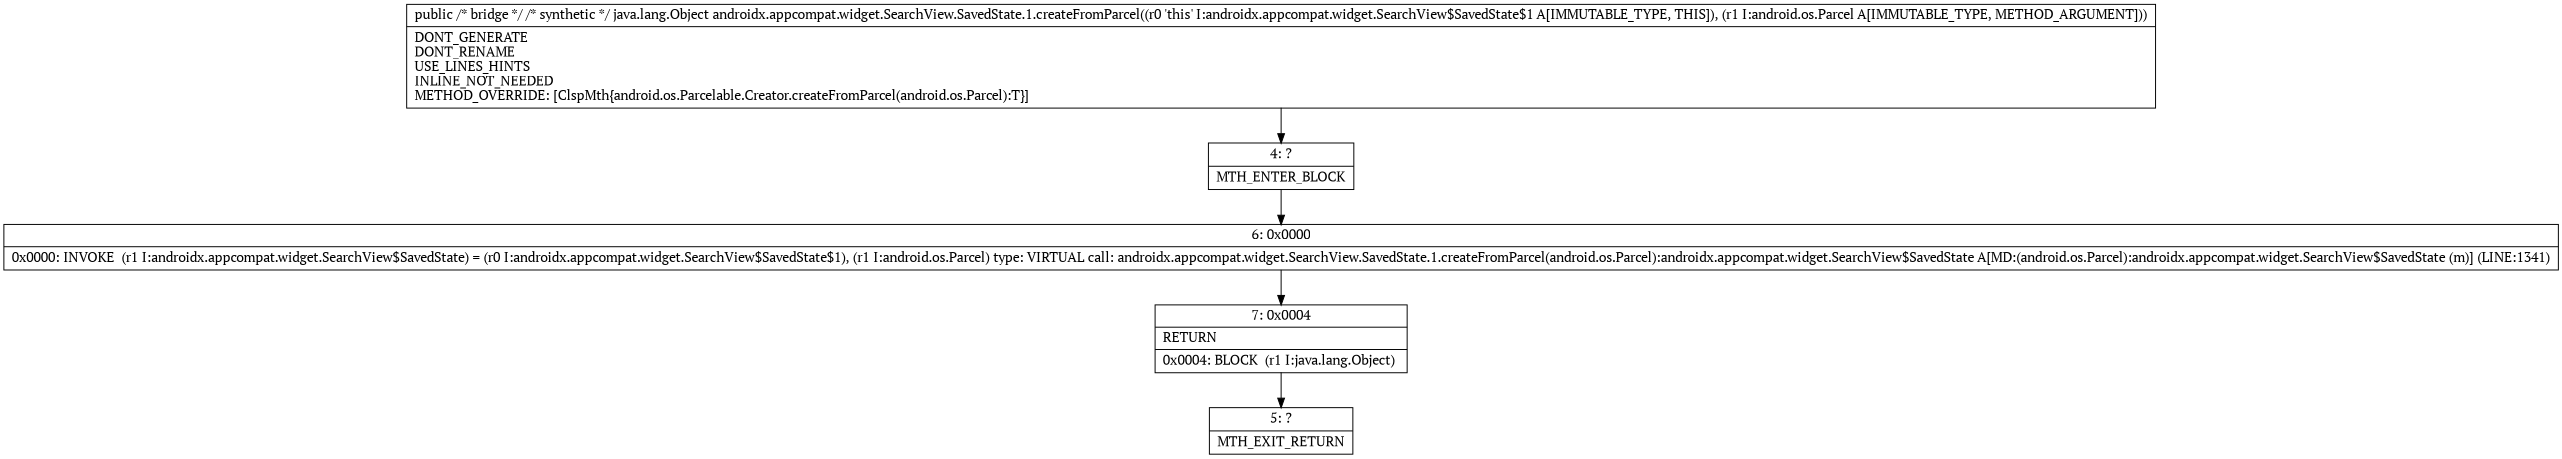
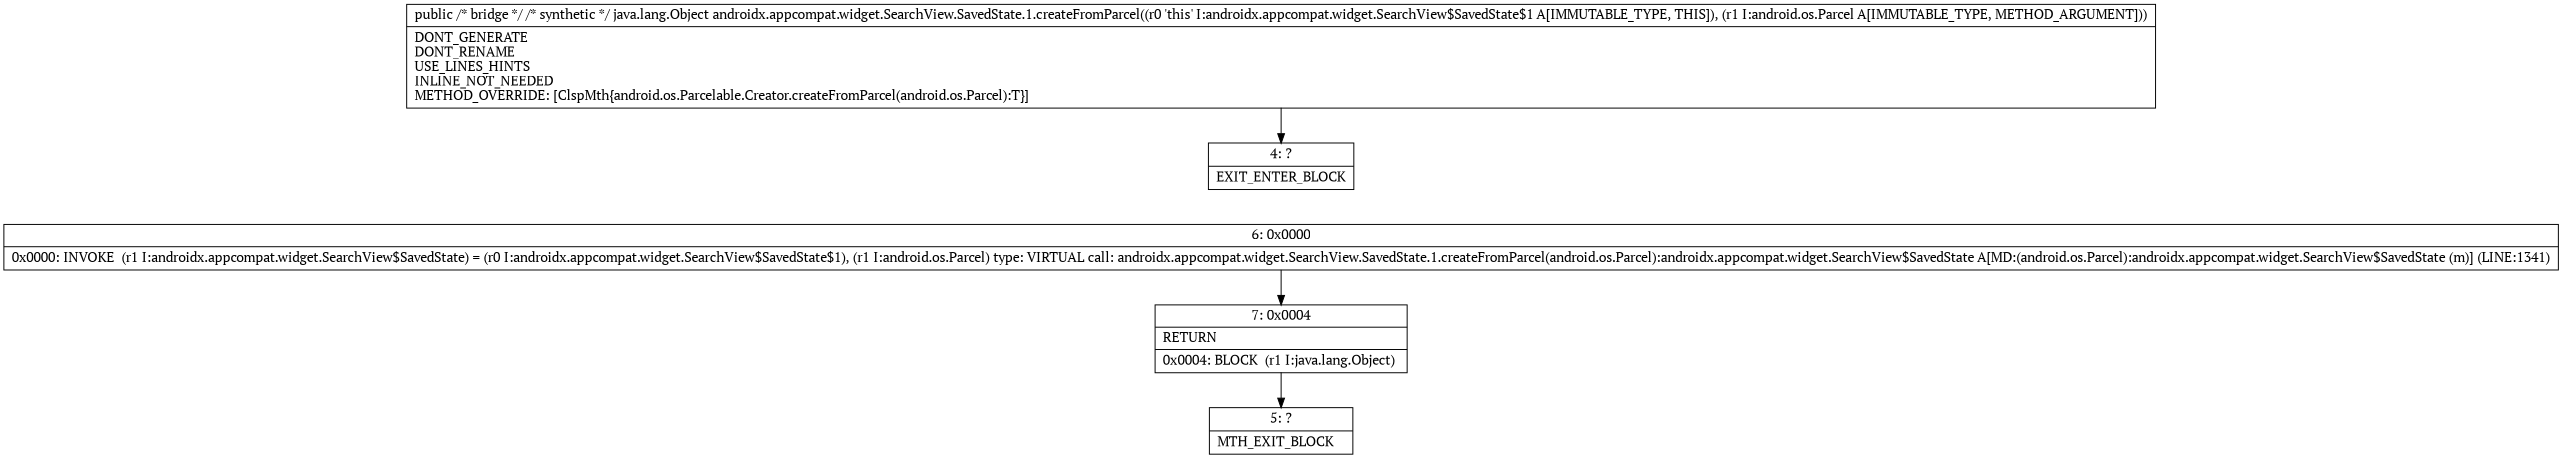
(1281, 177) -> (1281, 177)
(1281, 202) -> none
(1281, 442) -> (1276, 442)
